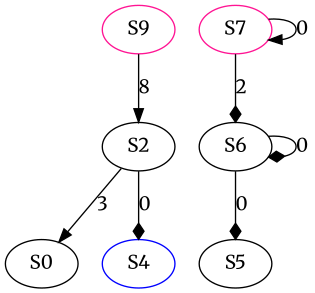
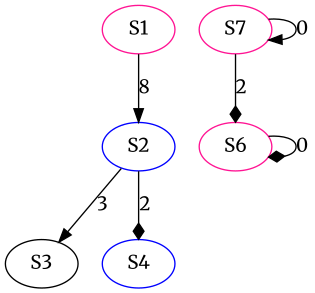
(139, 30) -> (139, 30)
(139, 147) -> (139, 147)
(236, 147) -> (236, 147)
(145, 205) -> (145, 205)
(42, 264) -> (42, 264)
(236, 264) -> none
